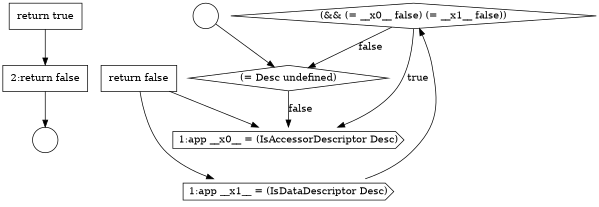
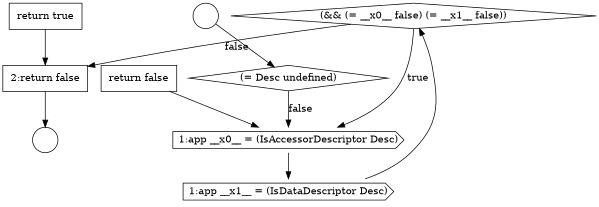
(353, 46) -> (222, 43)
(160, 145) -> (288, 162)
